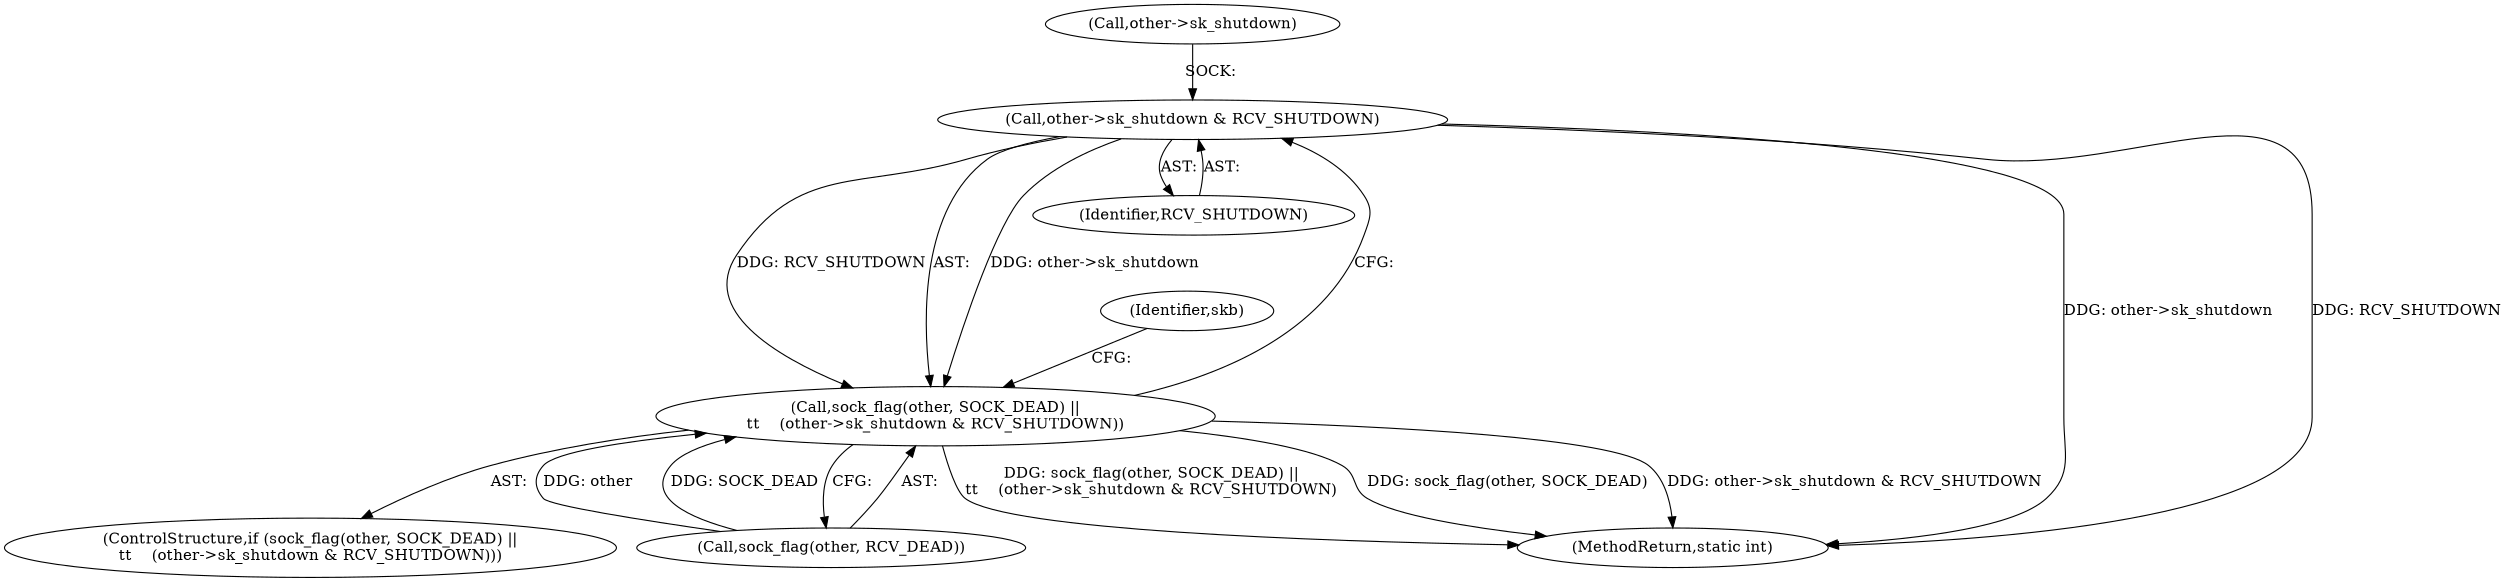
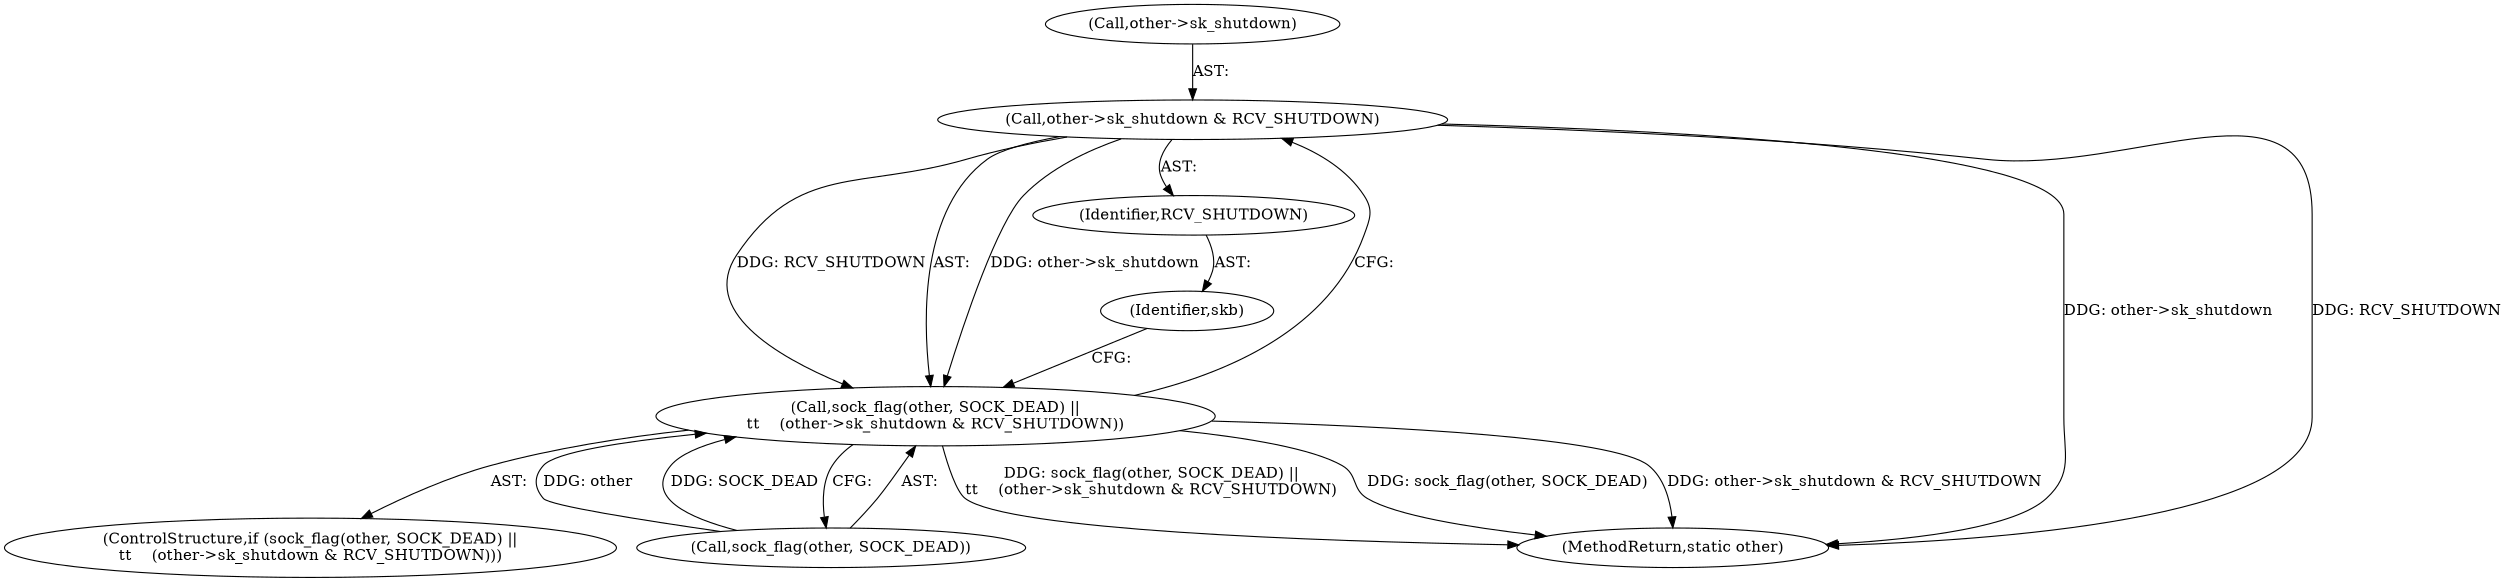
(1214, 72) -> (1214, 72)
(1203, 173) -> (1214, 258)
(831, 548) -> (831, 548)
(1673, 548) -> (1673, 548)
